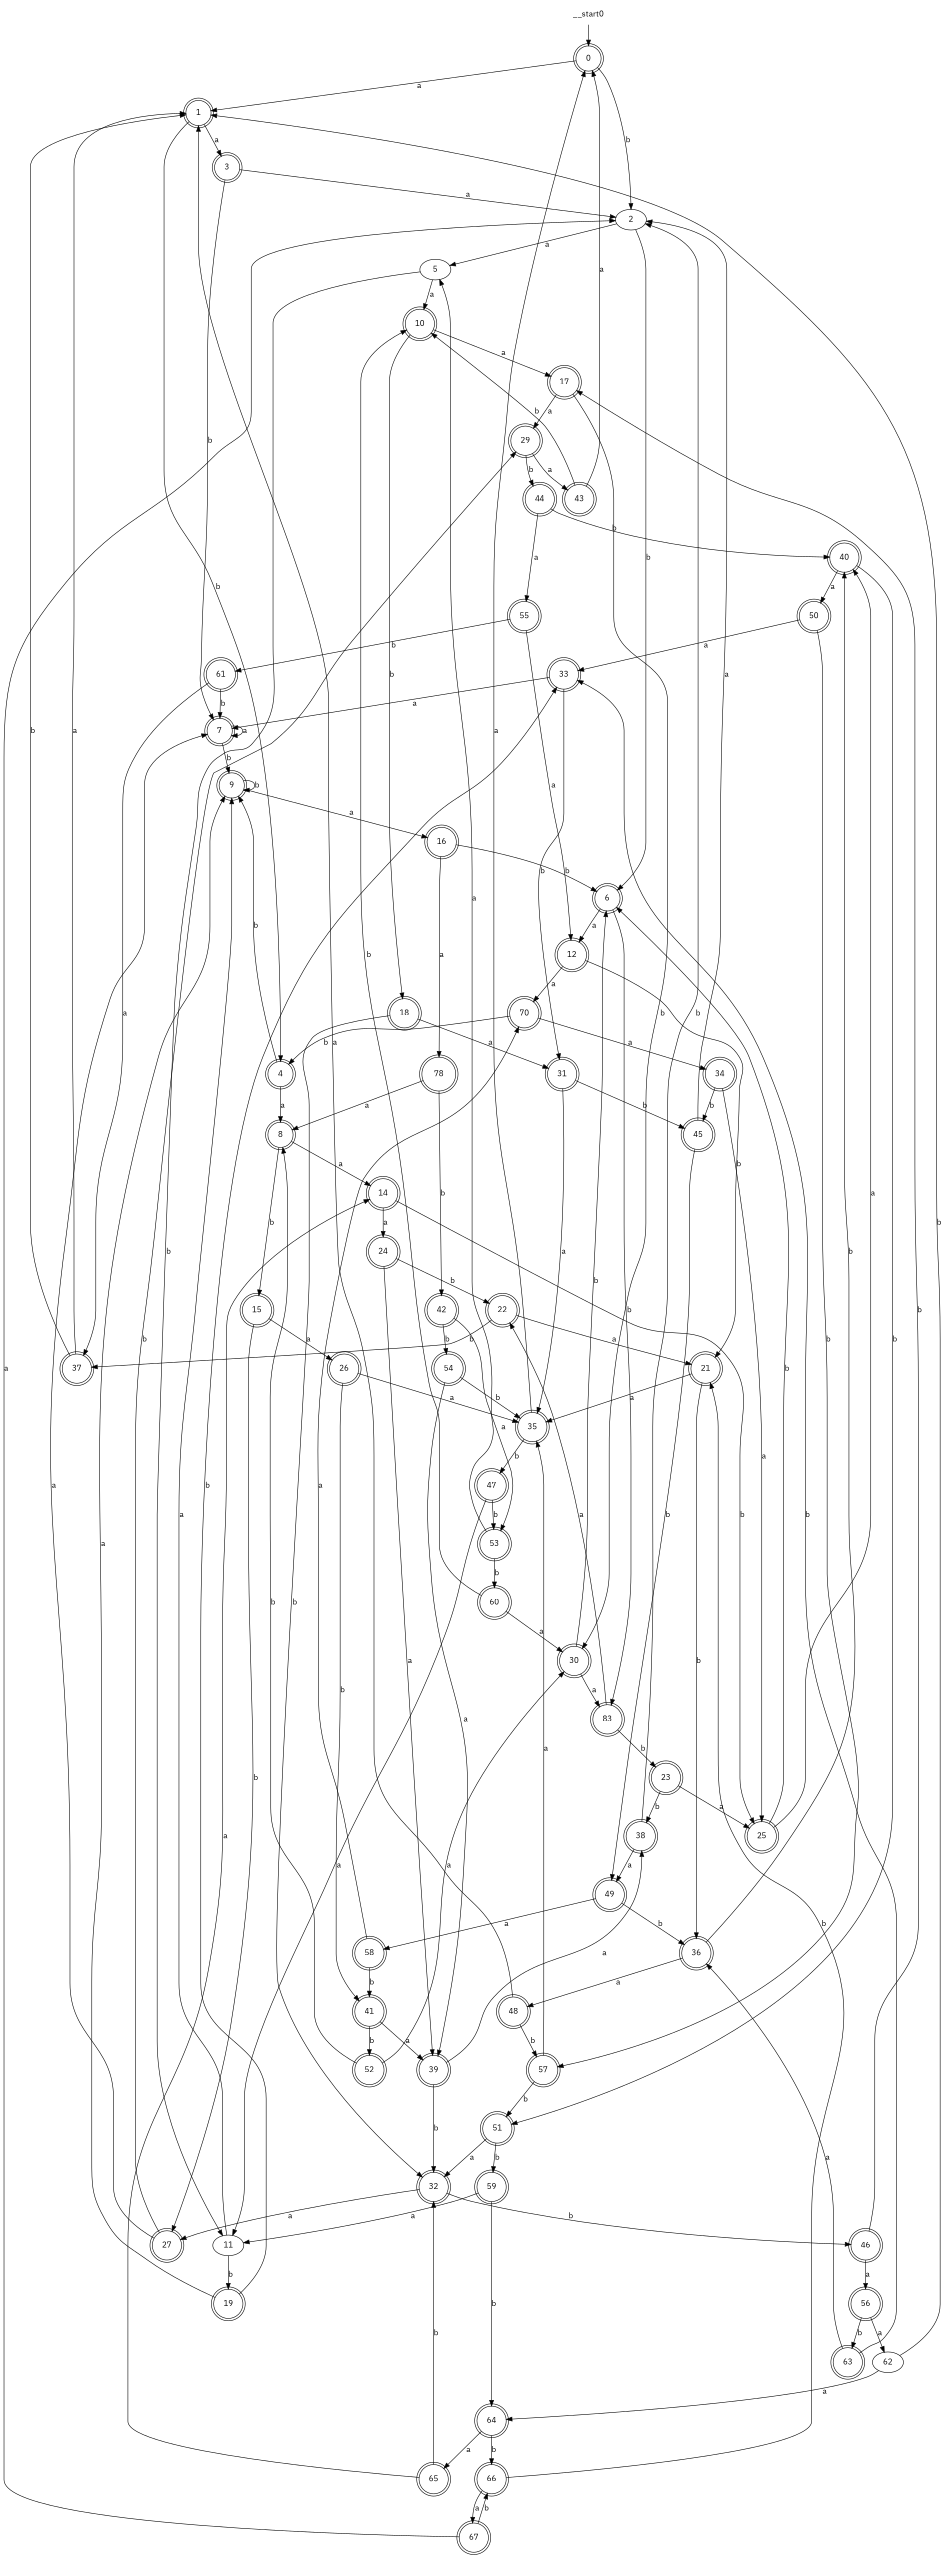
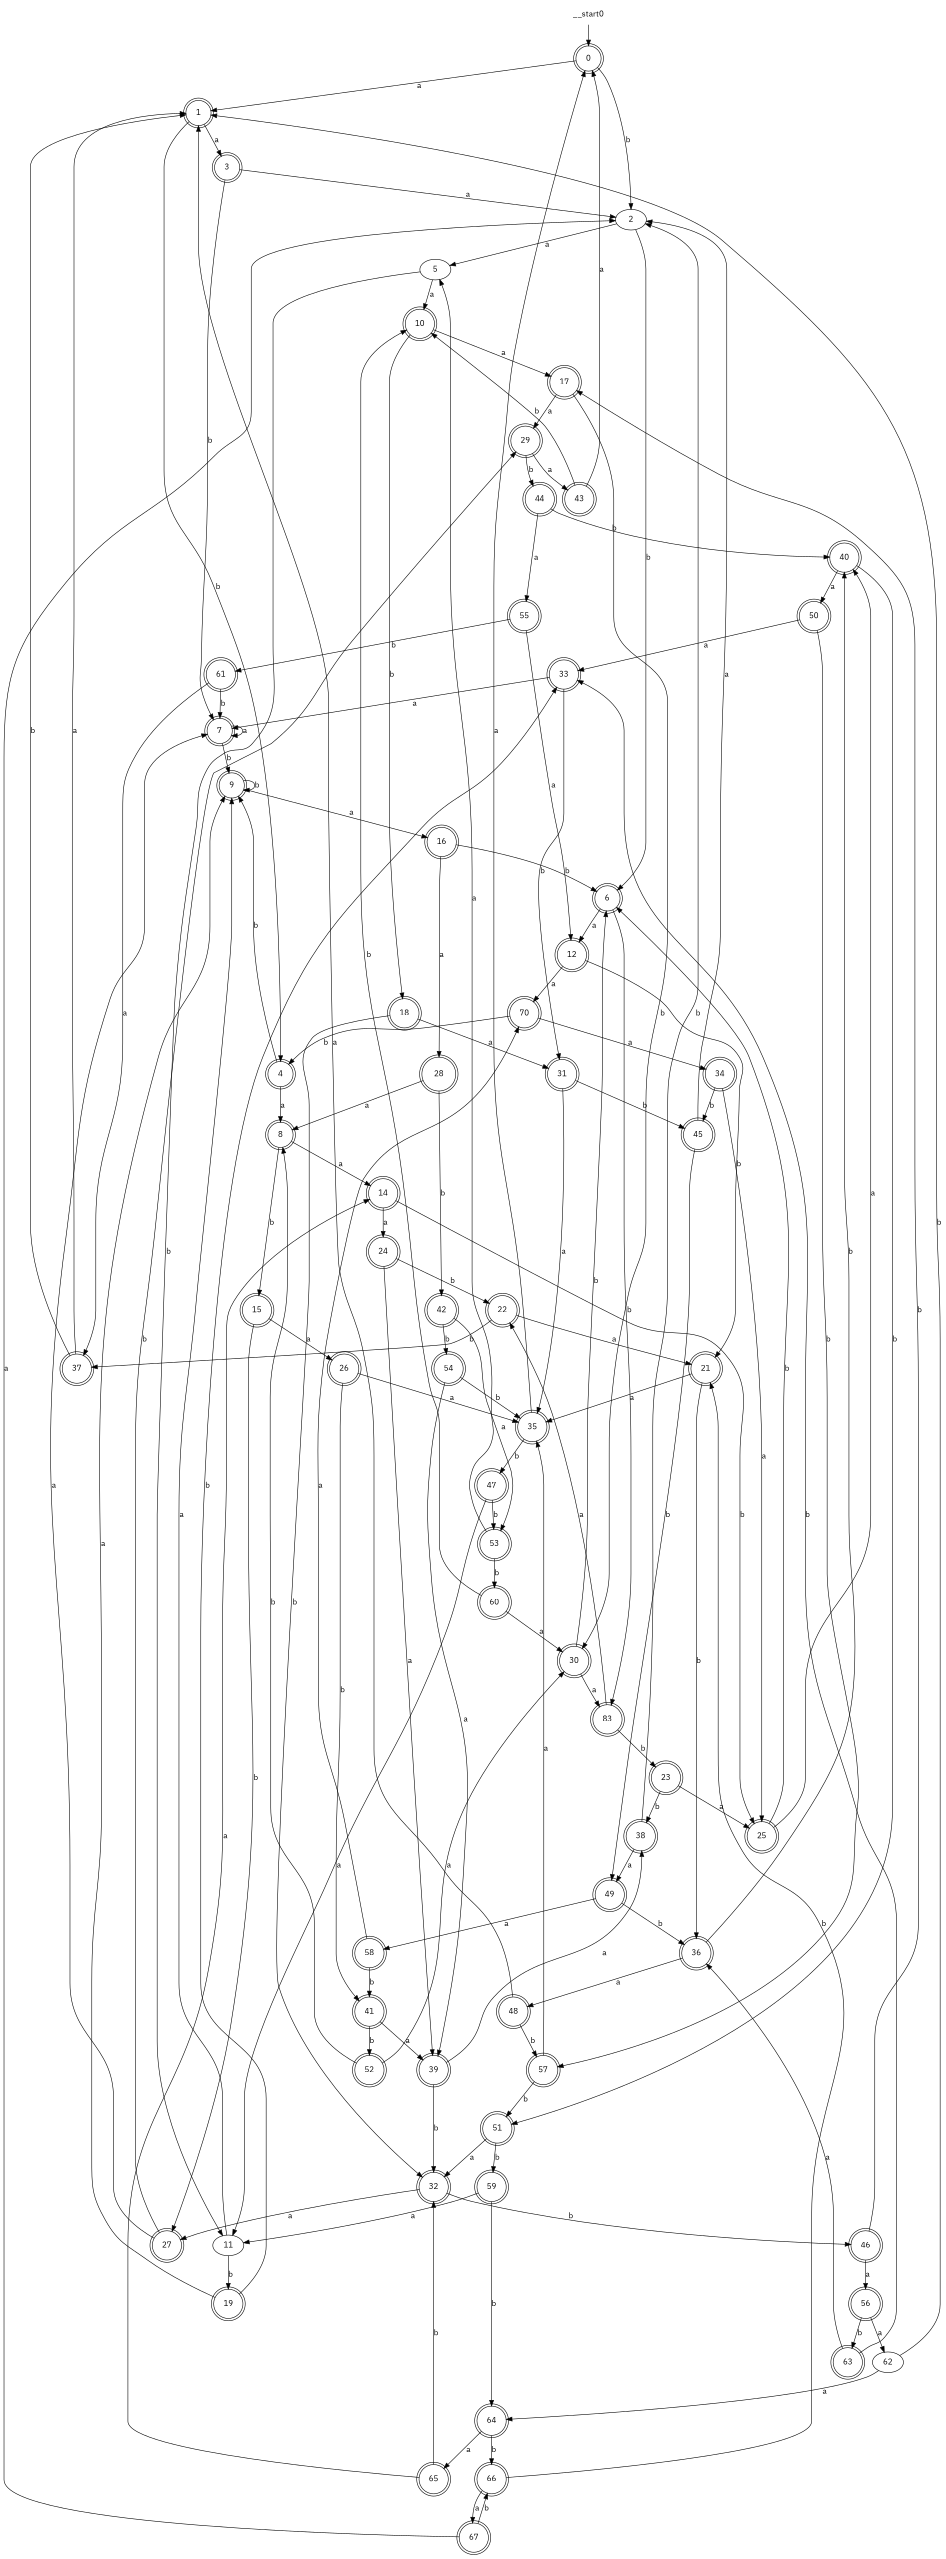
(439, 1074) -> (439, 1074)
